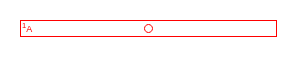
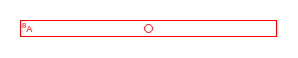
(29, 29) -> (29, 29)
